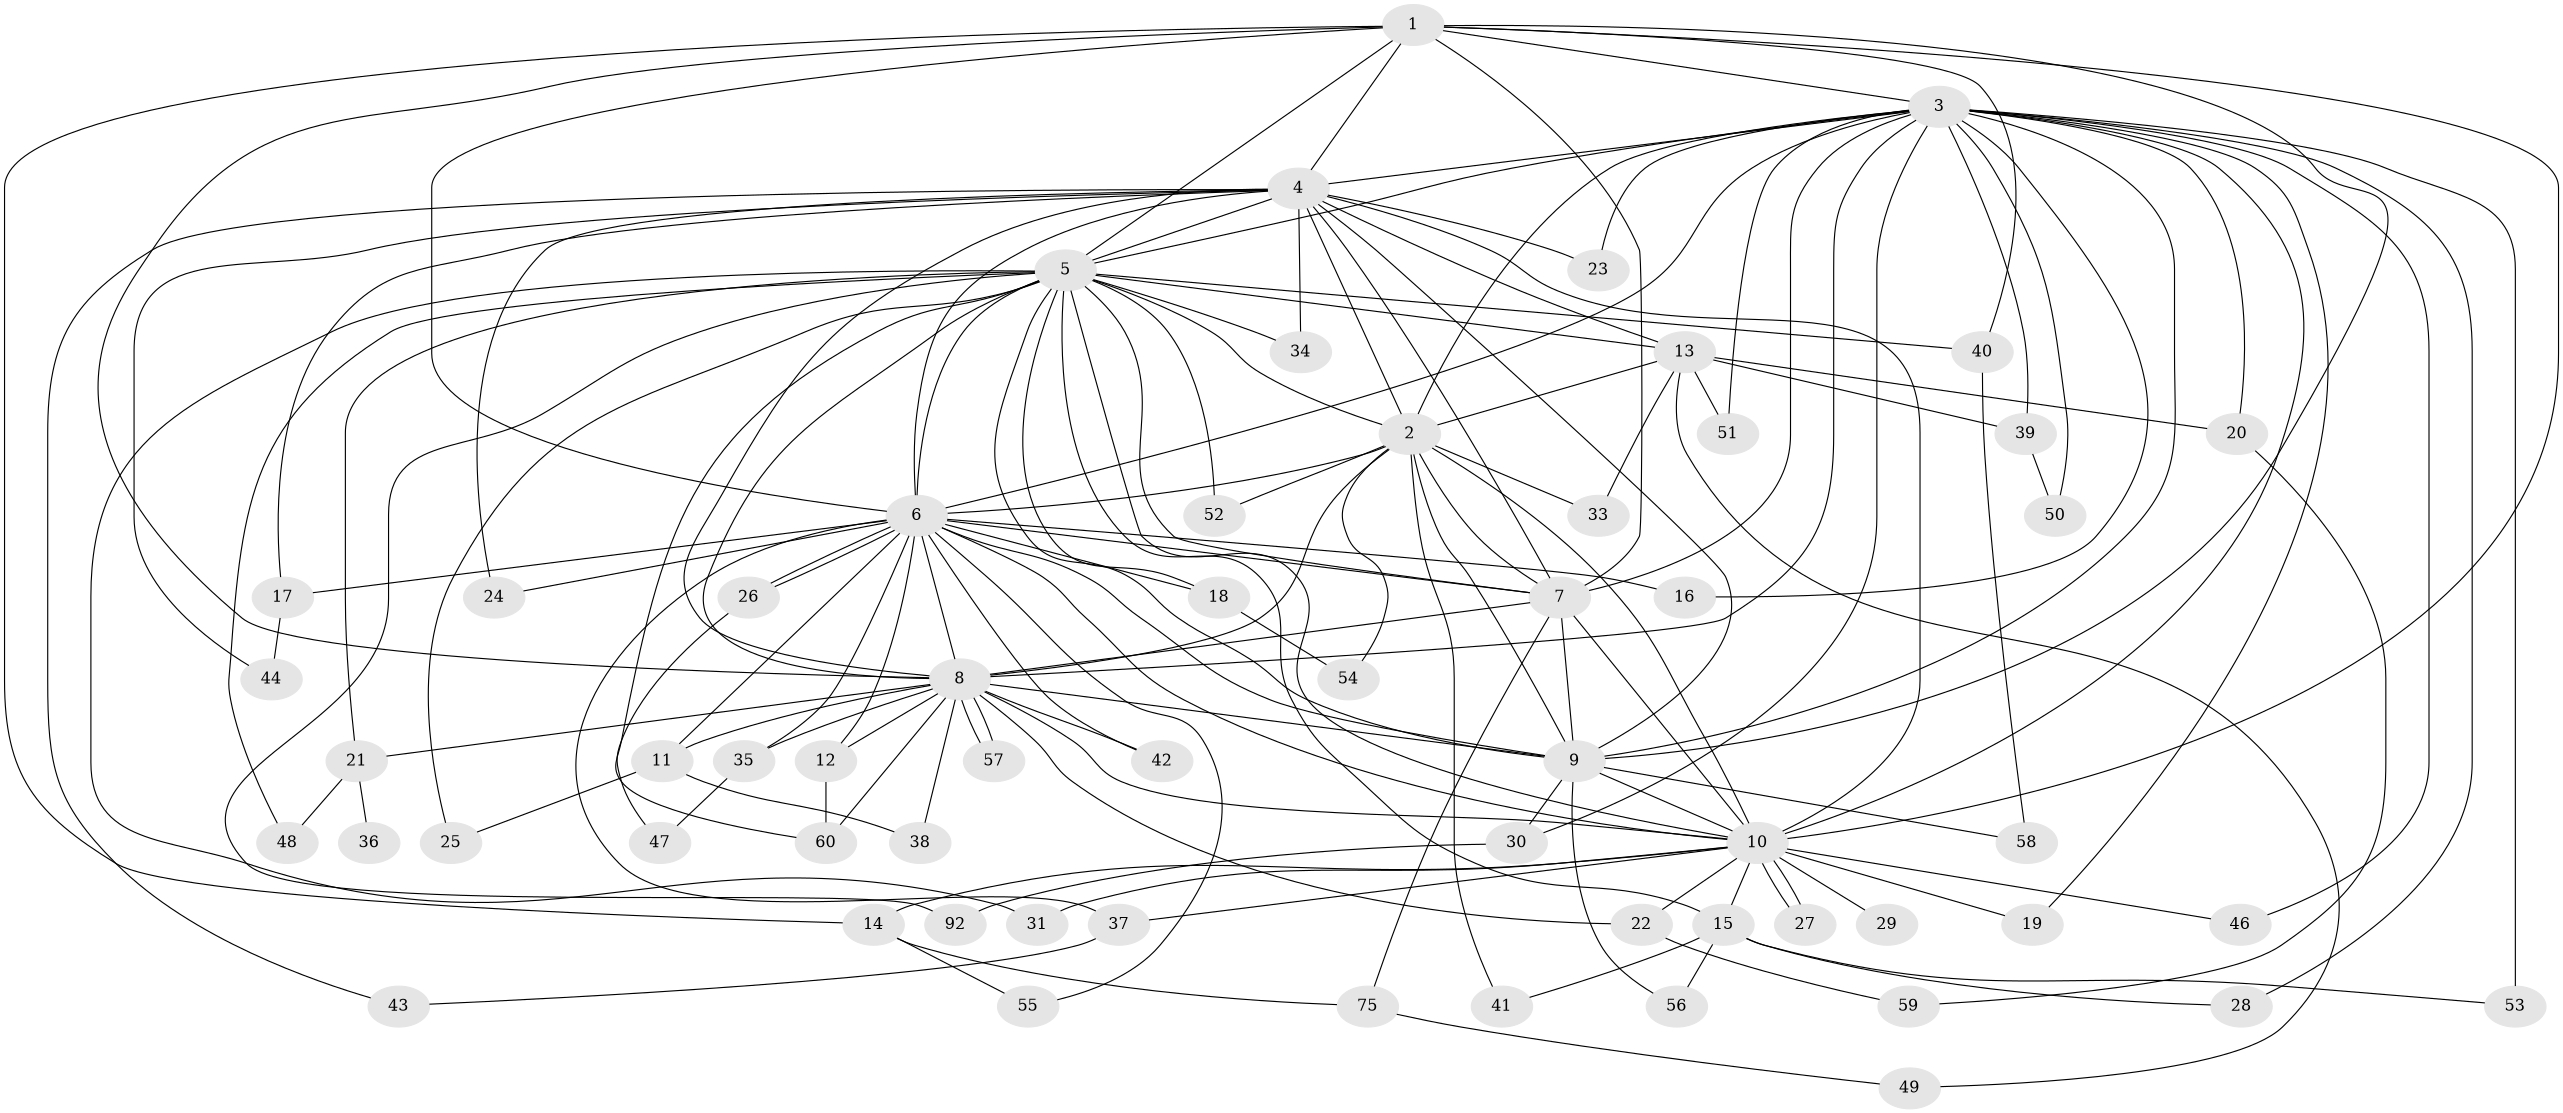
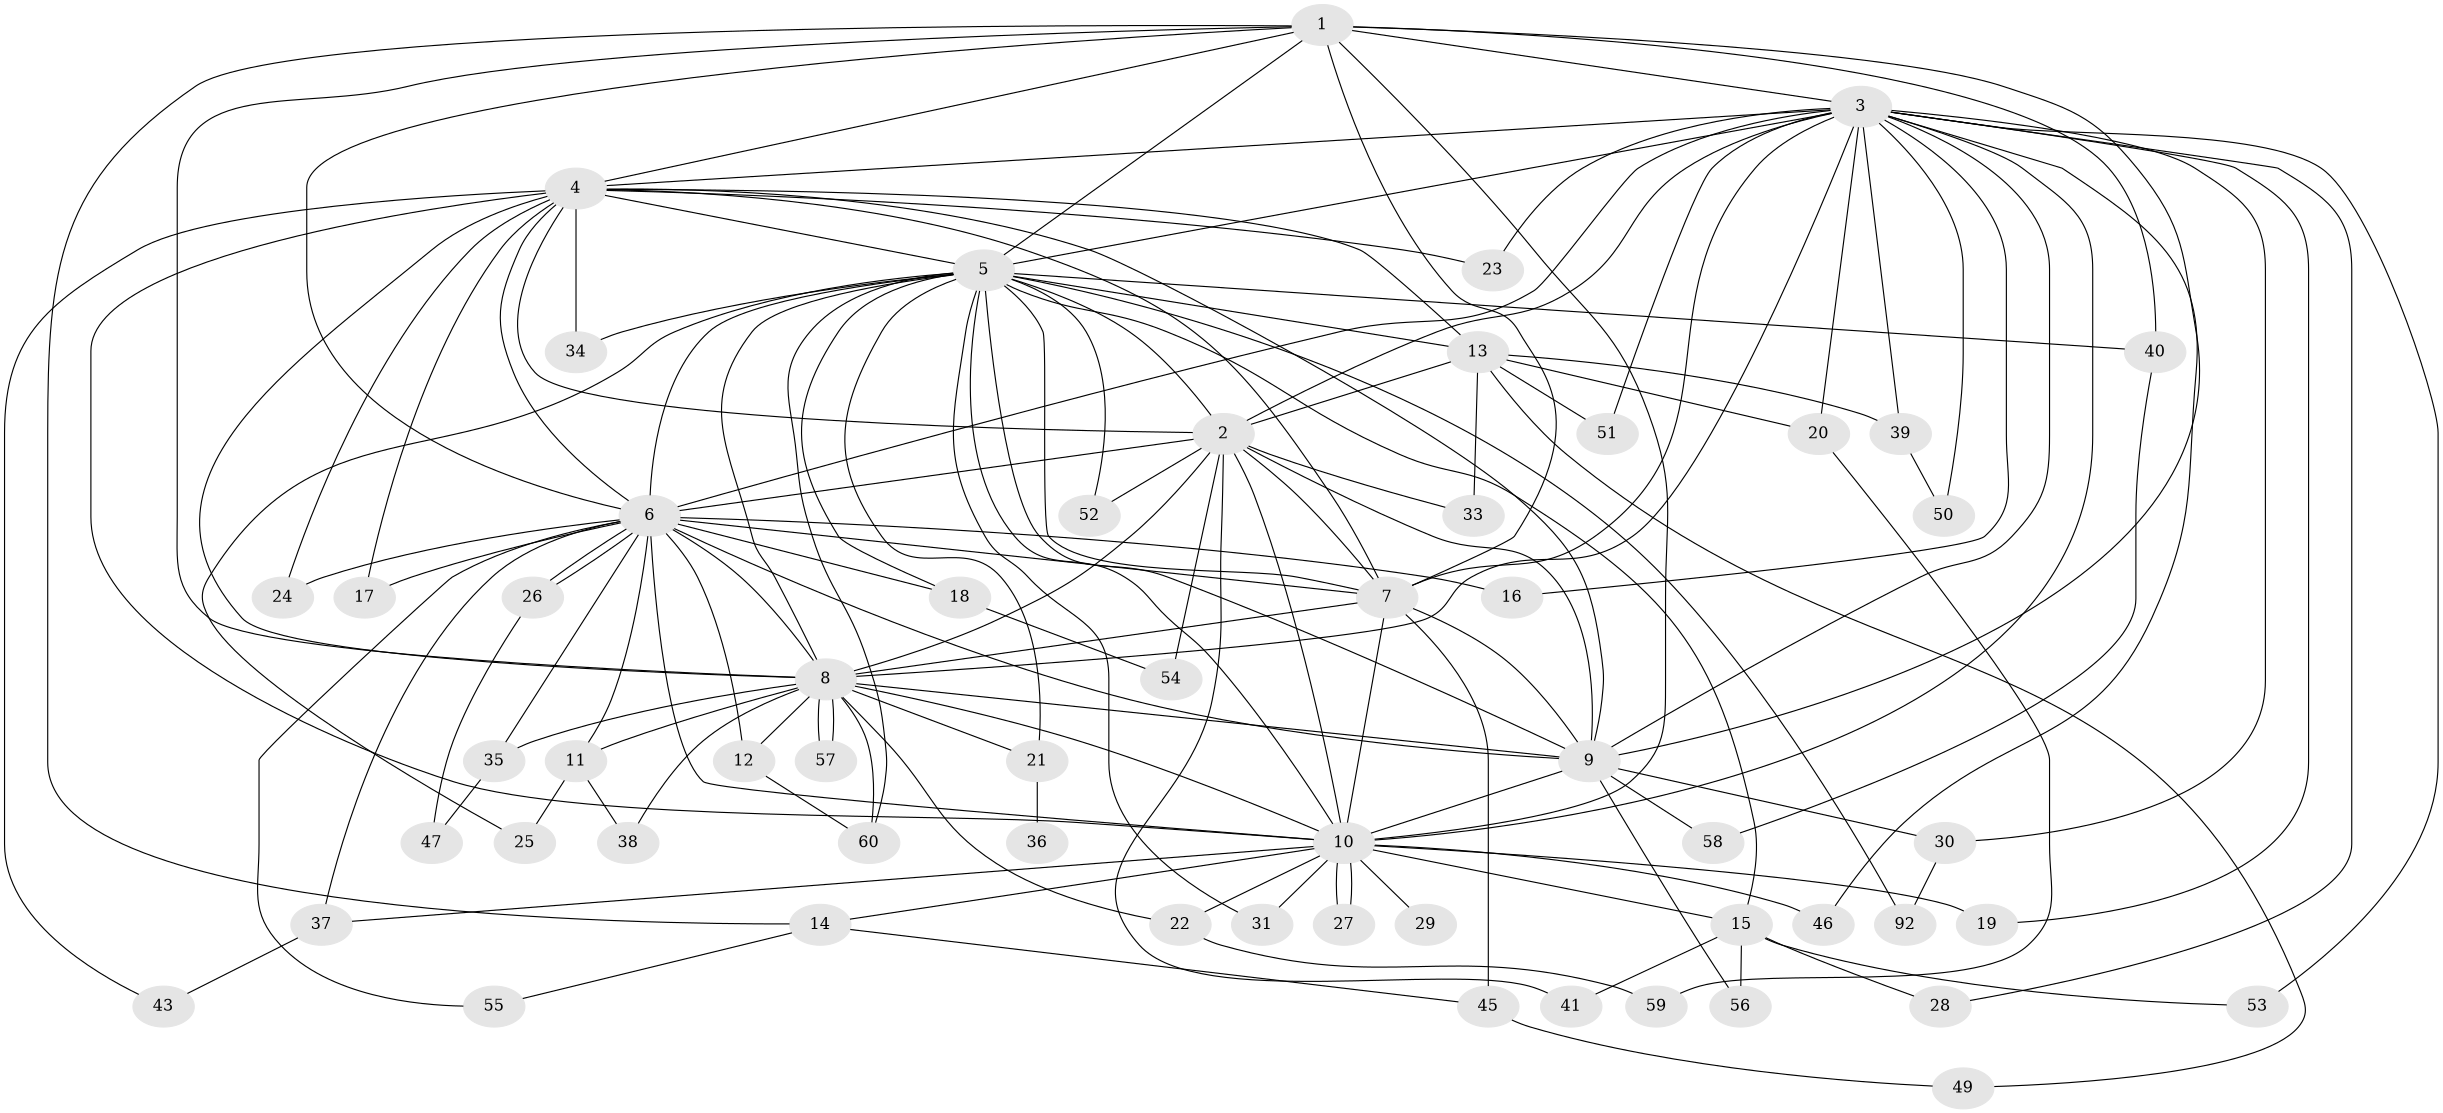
(272, 679) -> none
(1162, 761) -> none
(287, 843) -> none
(1368, 1007) -> (1488, 1007)
